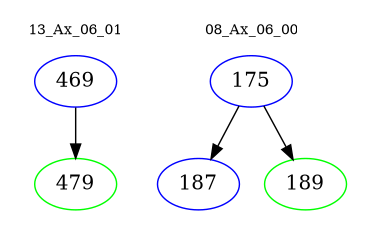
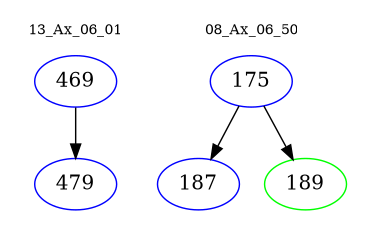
(252, 31) -> (252, 31)
(76, 184) -> (76, 184)
